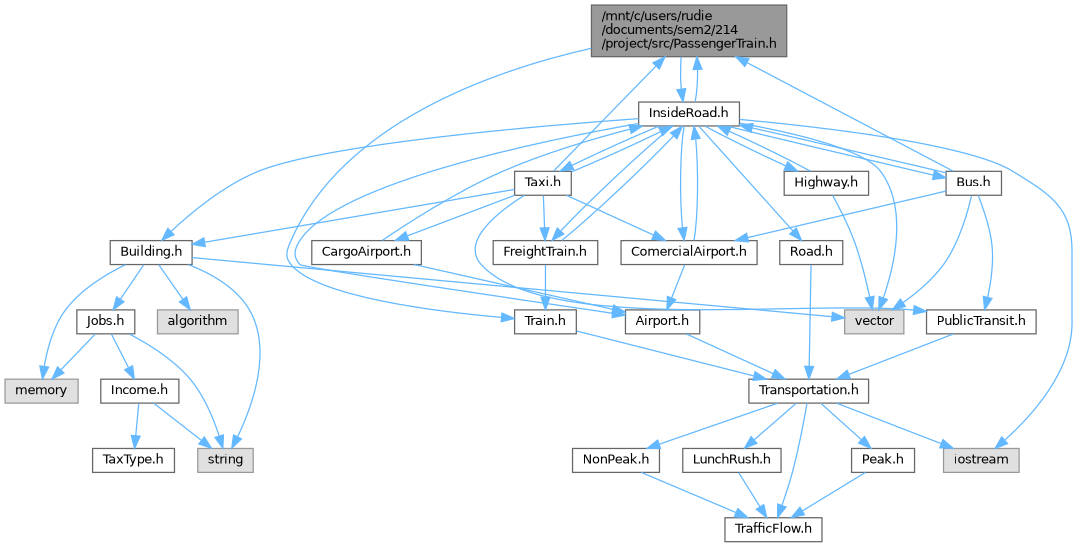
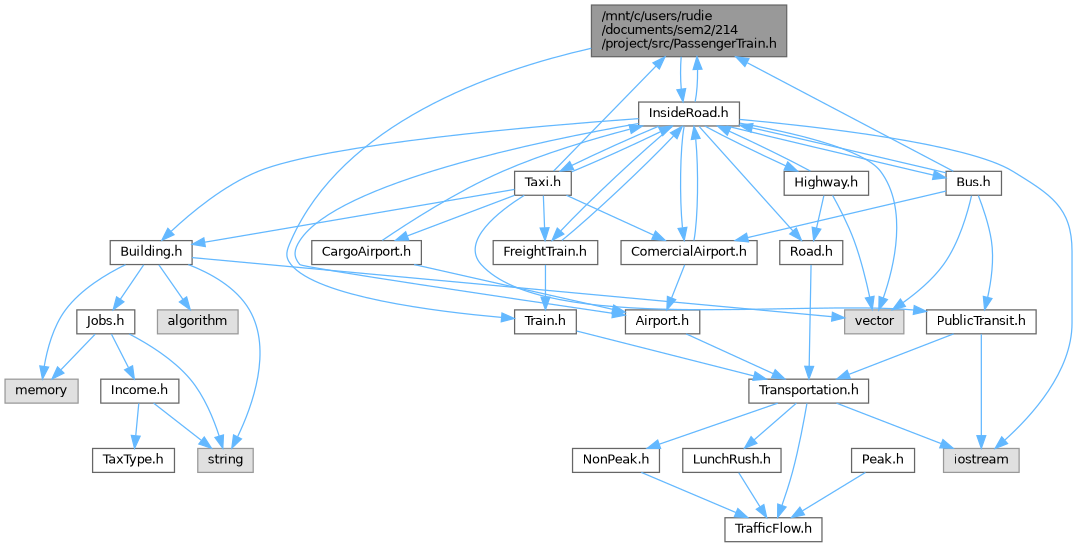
none -> (820, 212)
none -> (981, 385)
(841, 421) -> none
